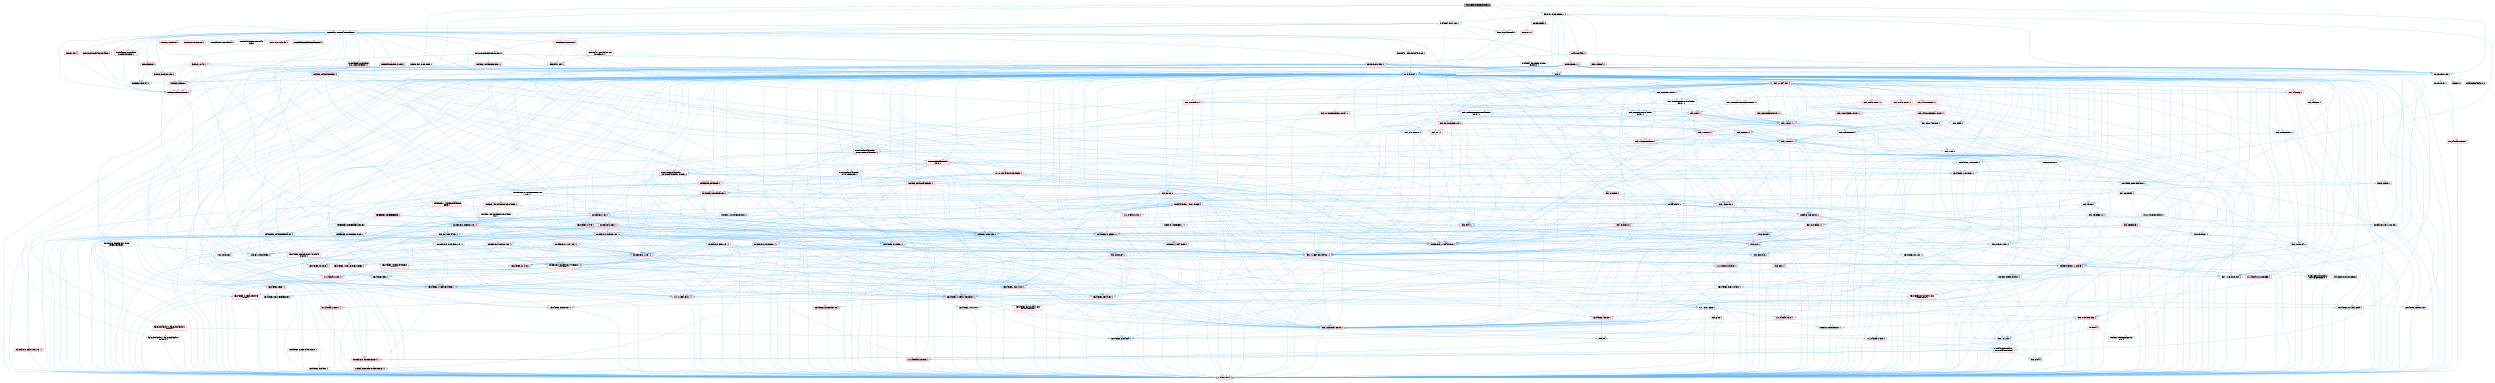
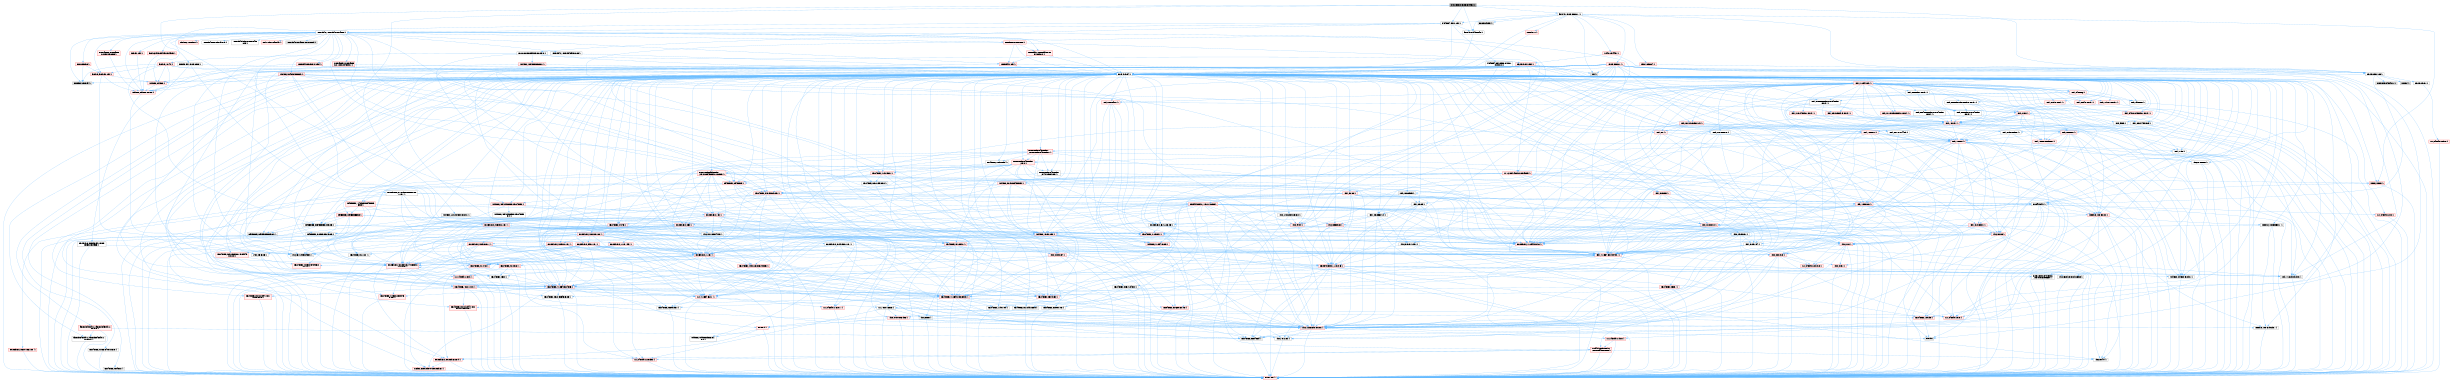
(194, 42) -> none
(1847, 132) -> (1899, 132)
(2259, 277) -> none
